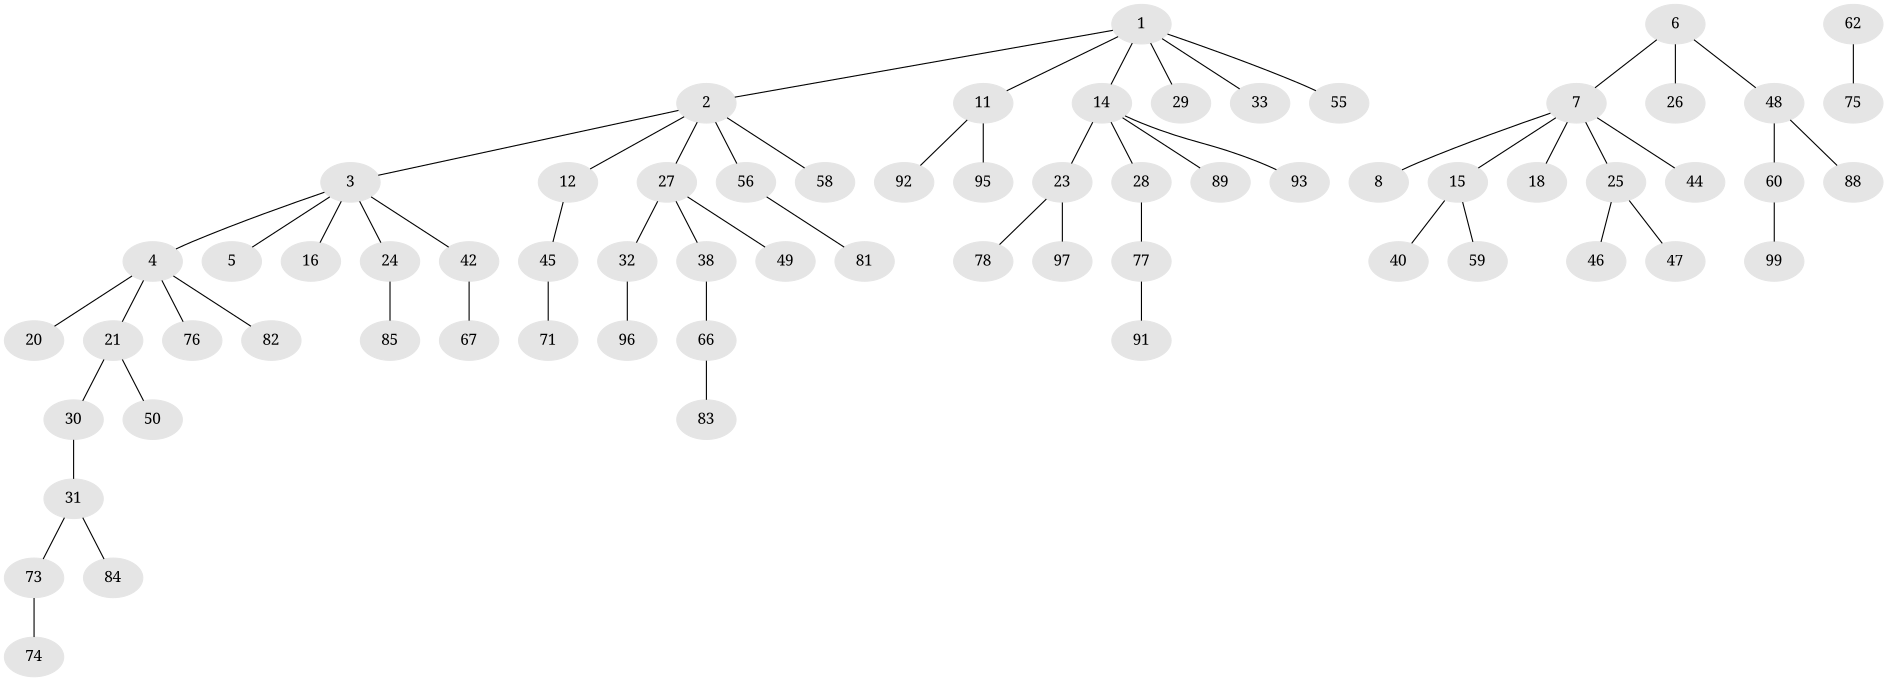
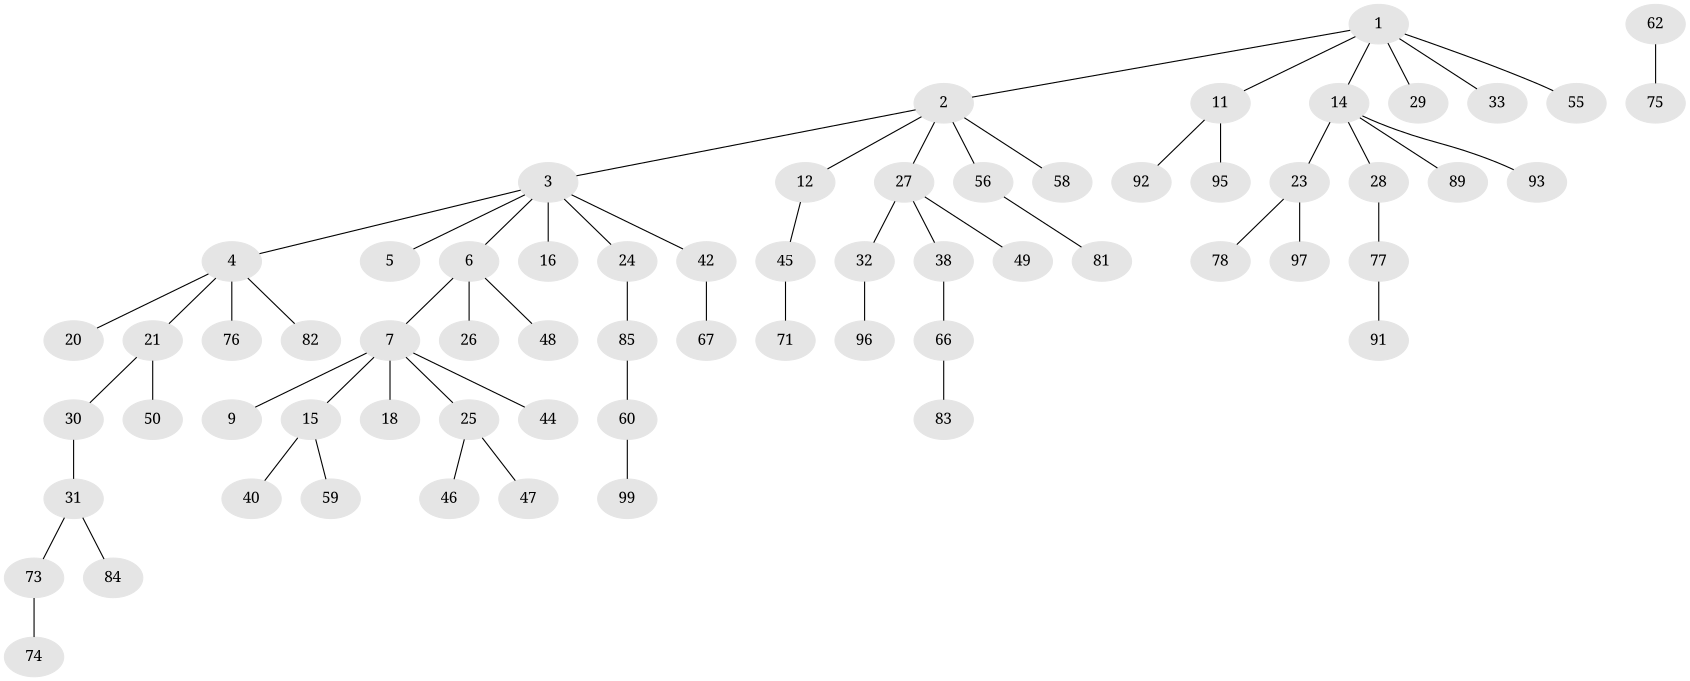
(1774, 143) -> (627, 380)
(1379, 182) -> (232, 420)
(1853, 182) -> none
none -> (509, 222)
